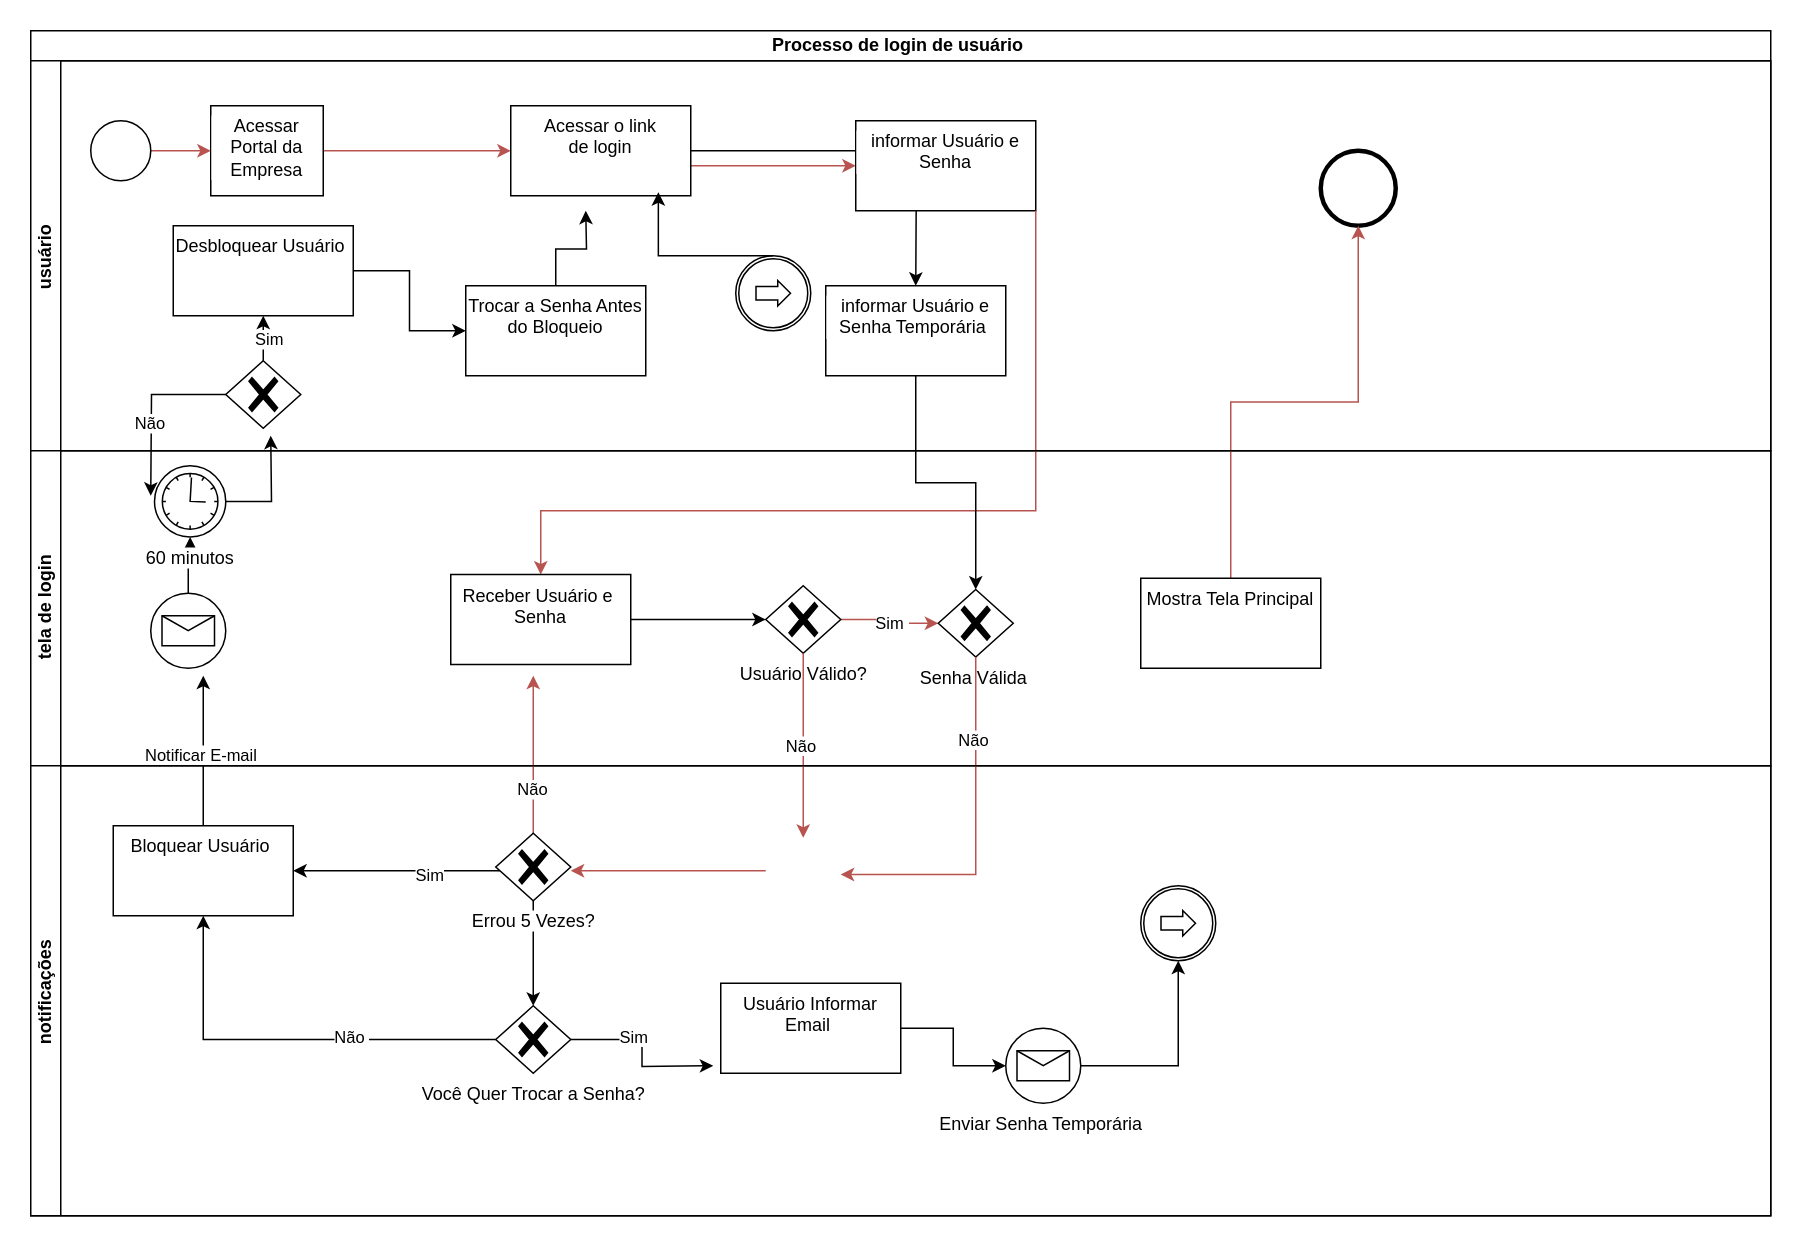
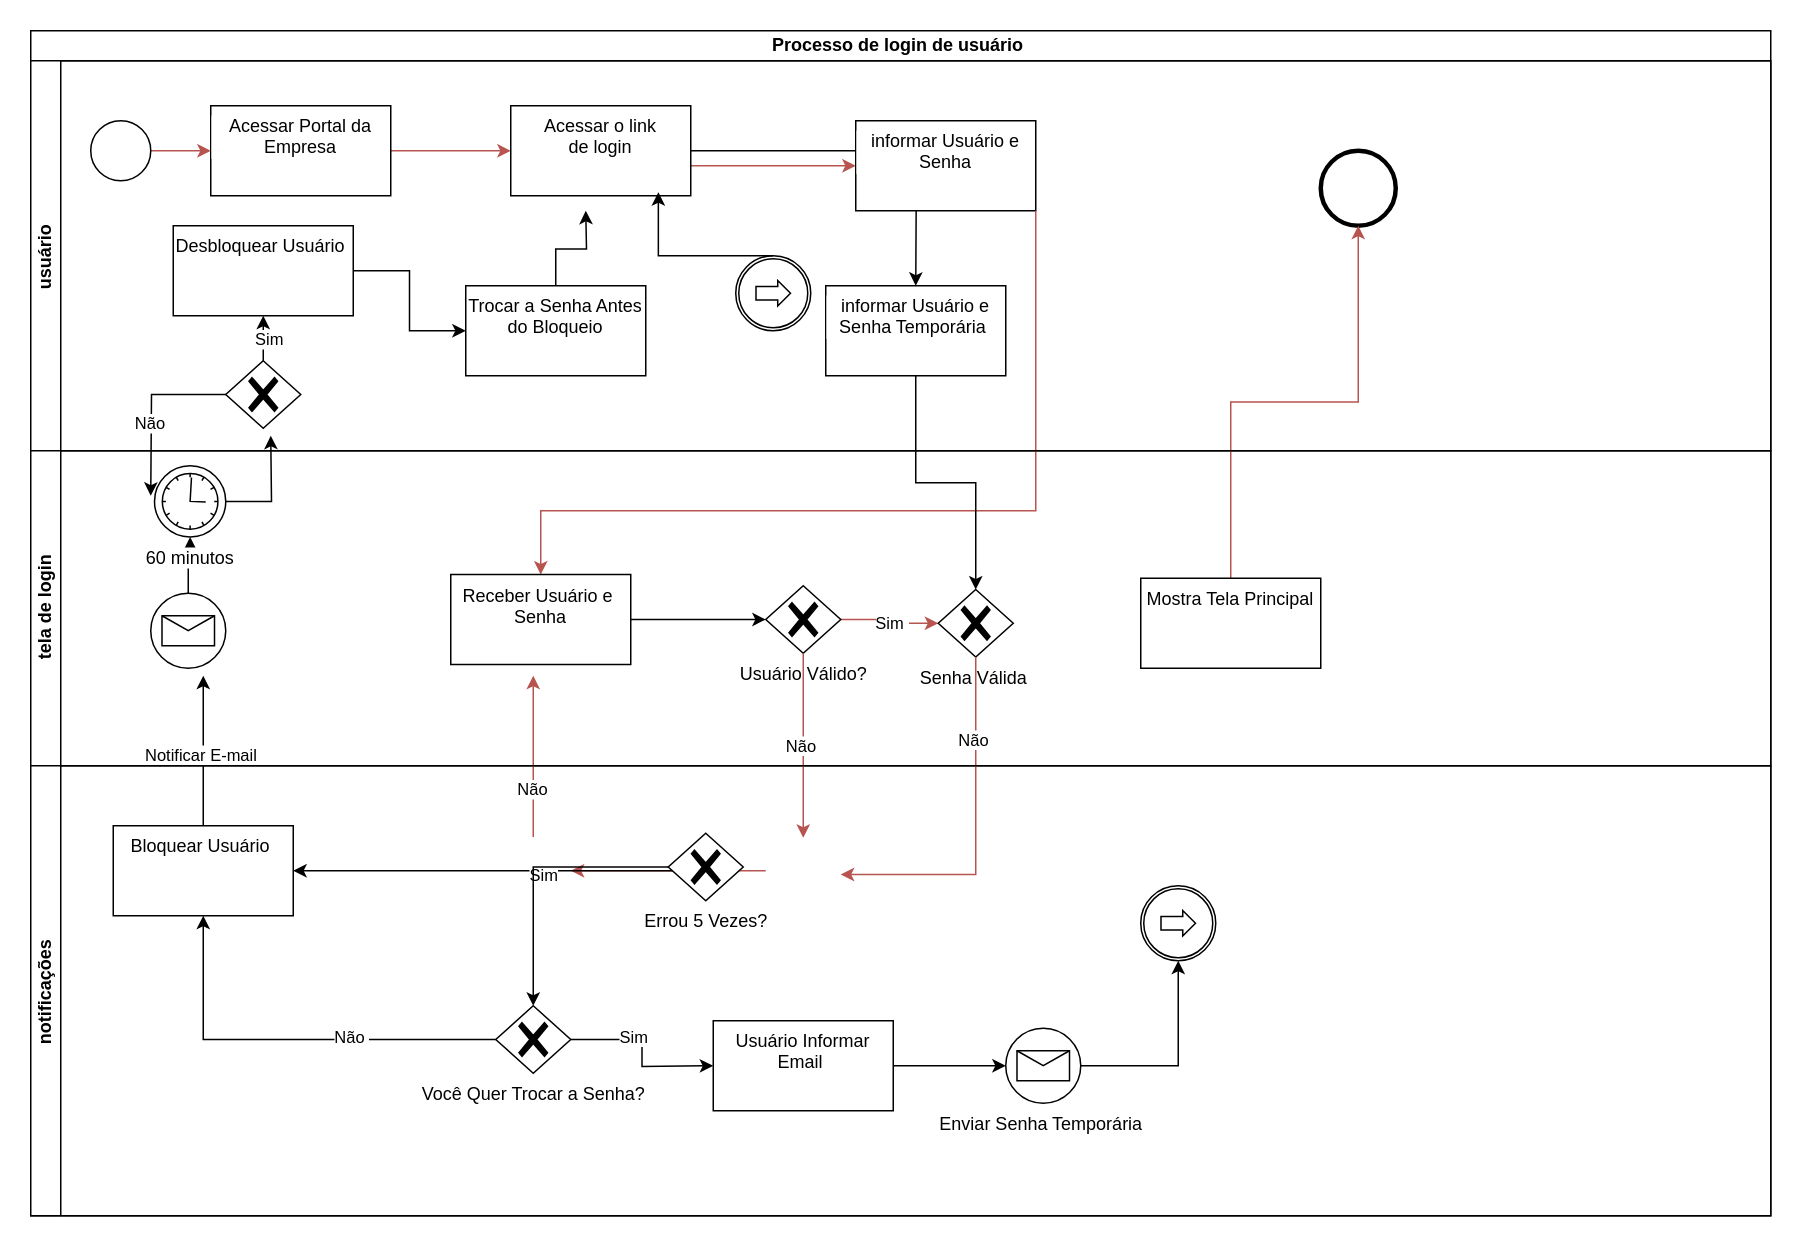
(267, 151) -> (301, 151)
(533, 867) -> (706, 867)
(811, 1028) -> (803, 1066)
